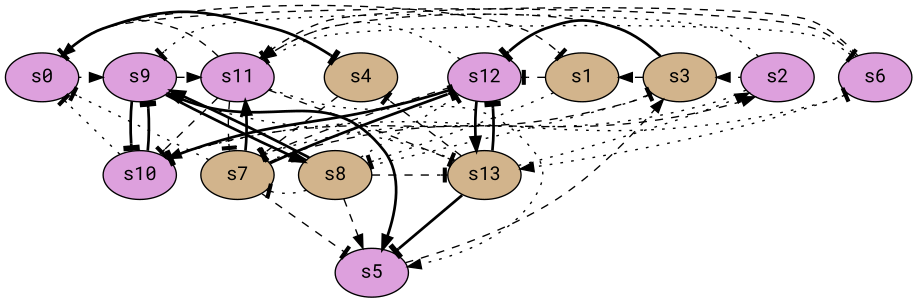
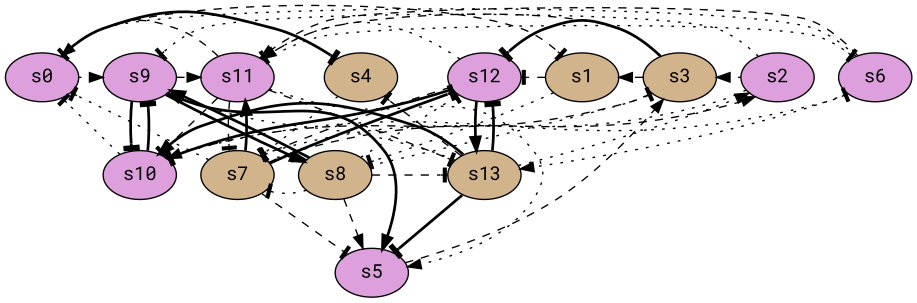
(466, 9) -> (466, 9)
none -> (318, 104)
(302, 124) -> (302, 124)
